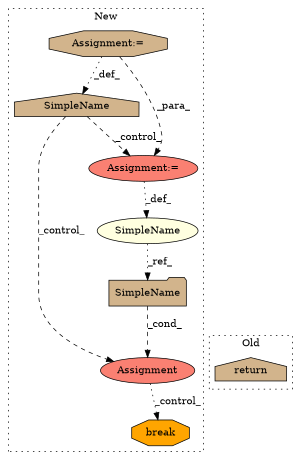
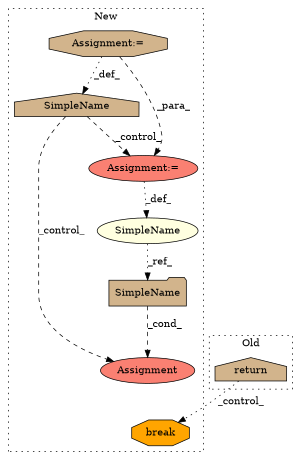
(153, 398) -> (212, 401)
